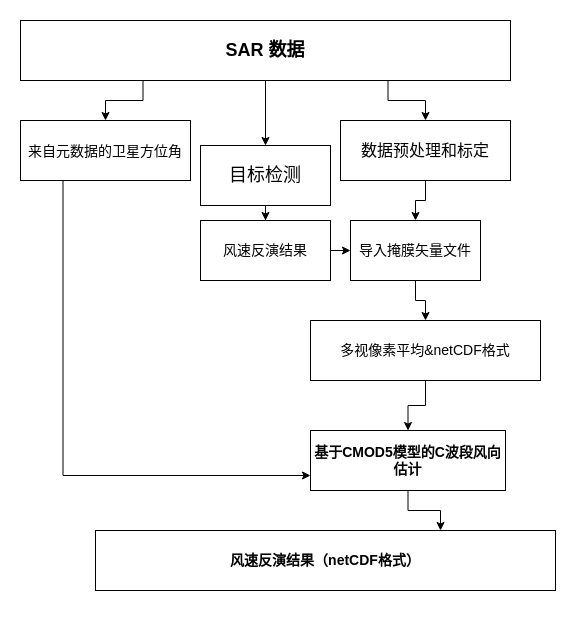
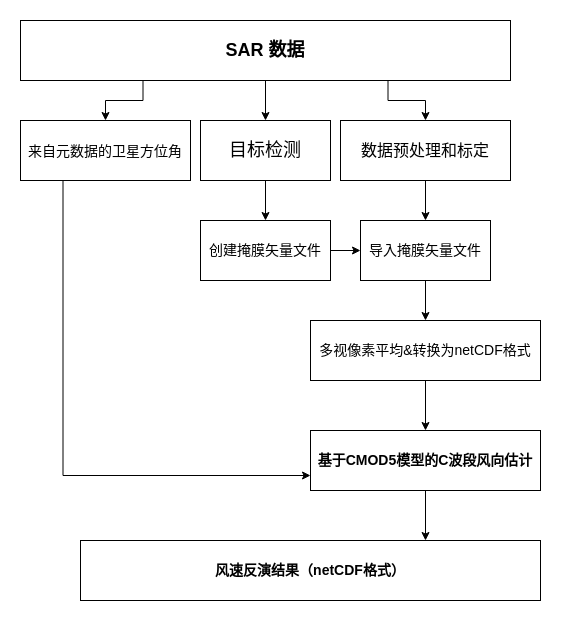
(266, 176) -> (266, 151)
(266, 251) -> (266, 251)
(416, 251) -> (426, 251)
(426, 351) -> (426, 351)
(408, 461) -> (426, 461)
(326, 561) -> (311, 571)
